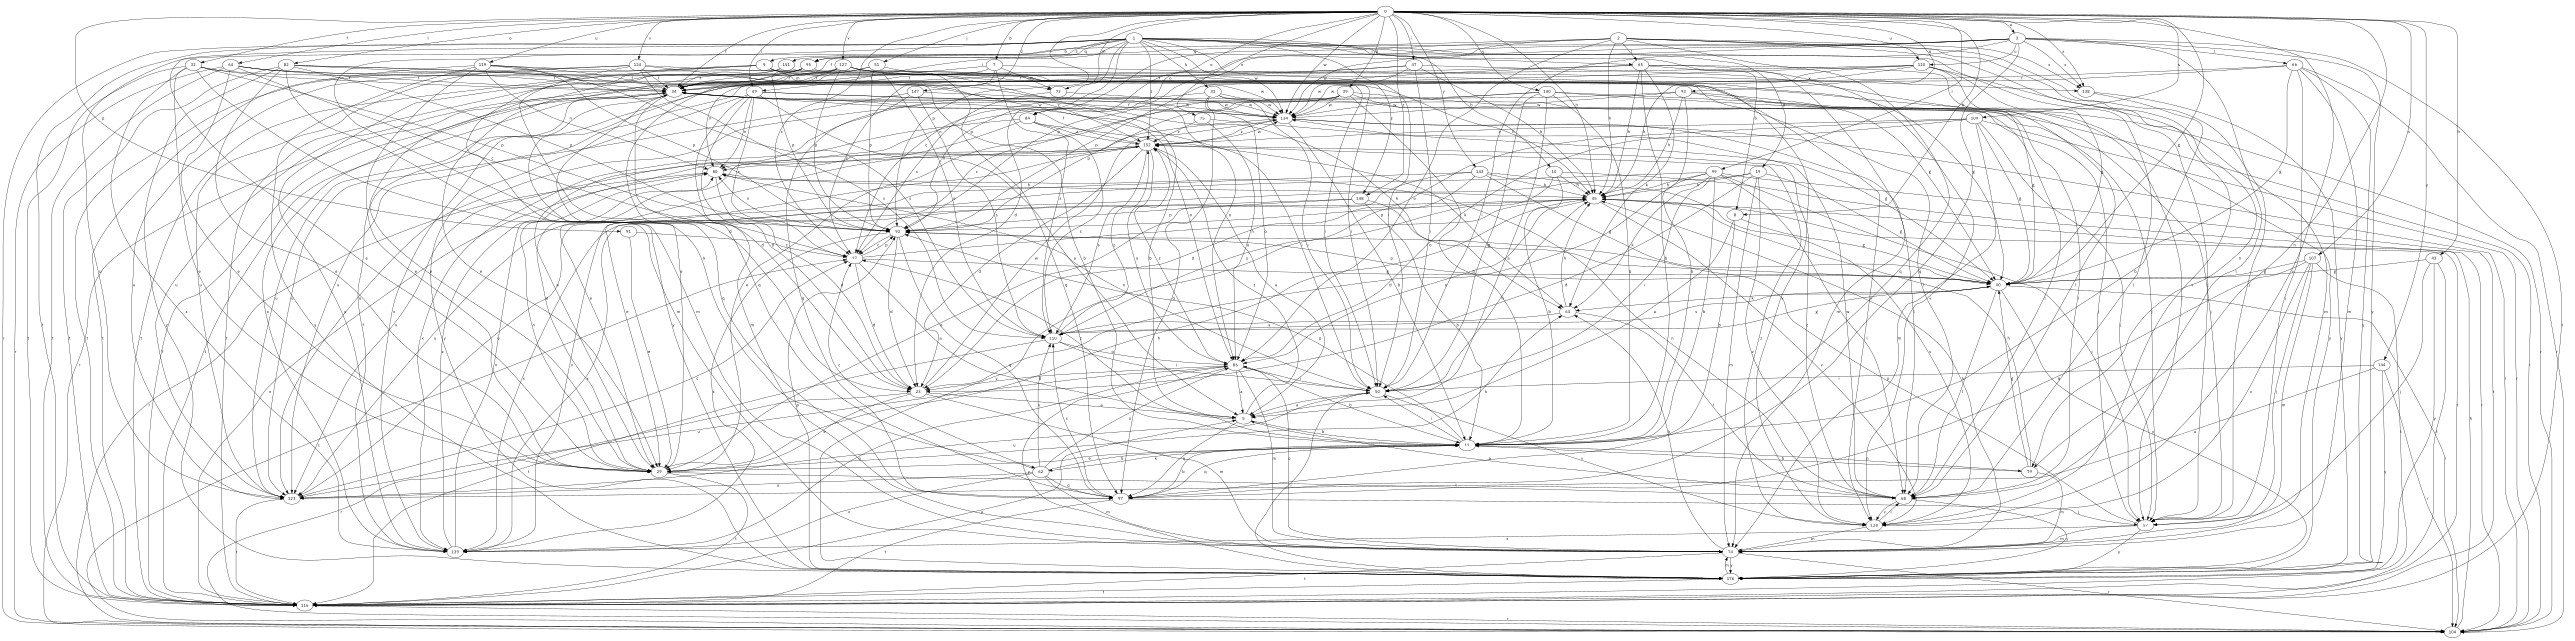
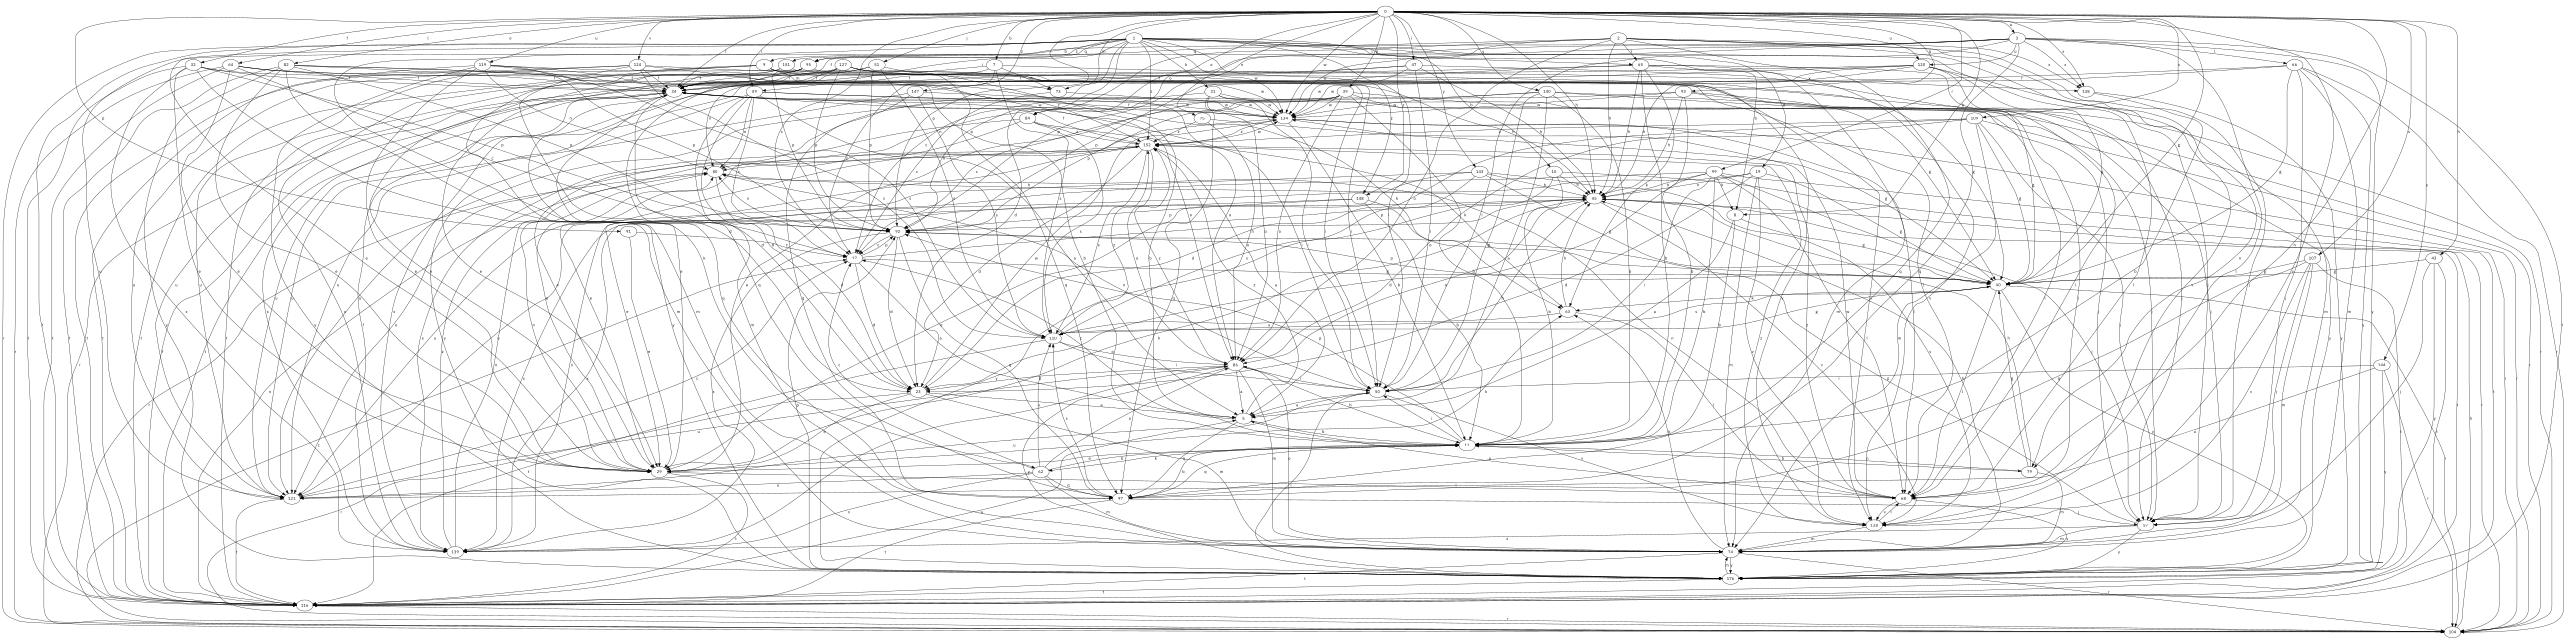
(1098, 14) -> none
none -> (1280, 220)
(1637, 234) -> (1724, 192)
